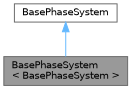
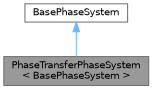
(66, 71) -> (76, 71)
